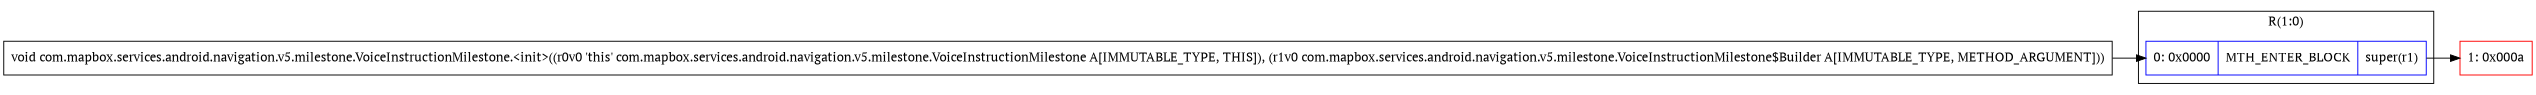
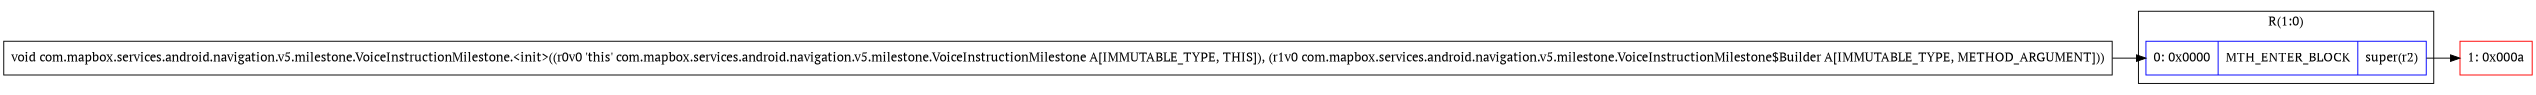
(2392, 58) -> (2392, 58)
